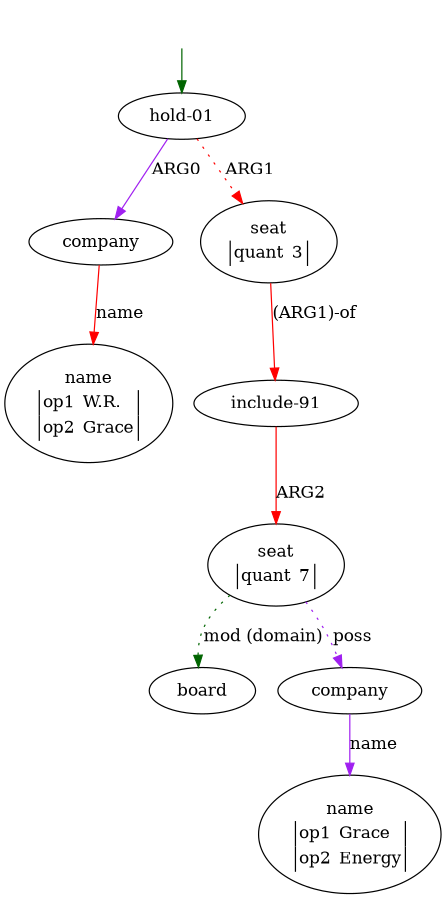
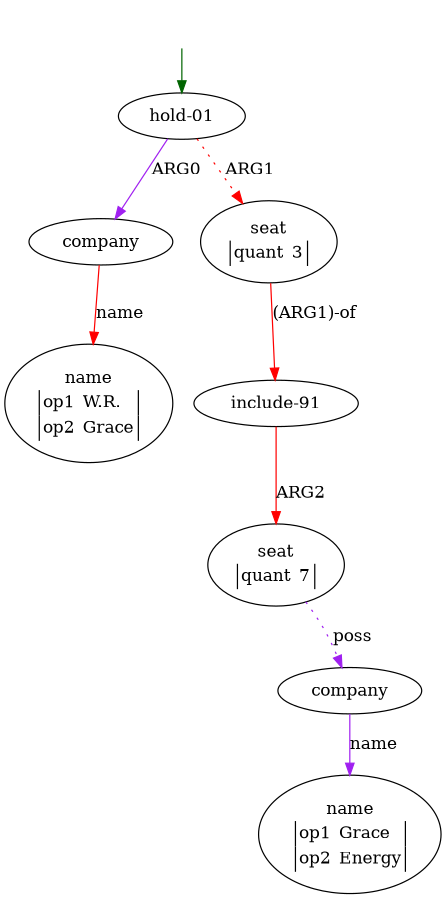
(202, 691) -> none
